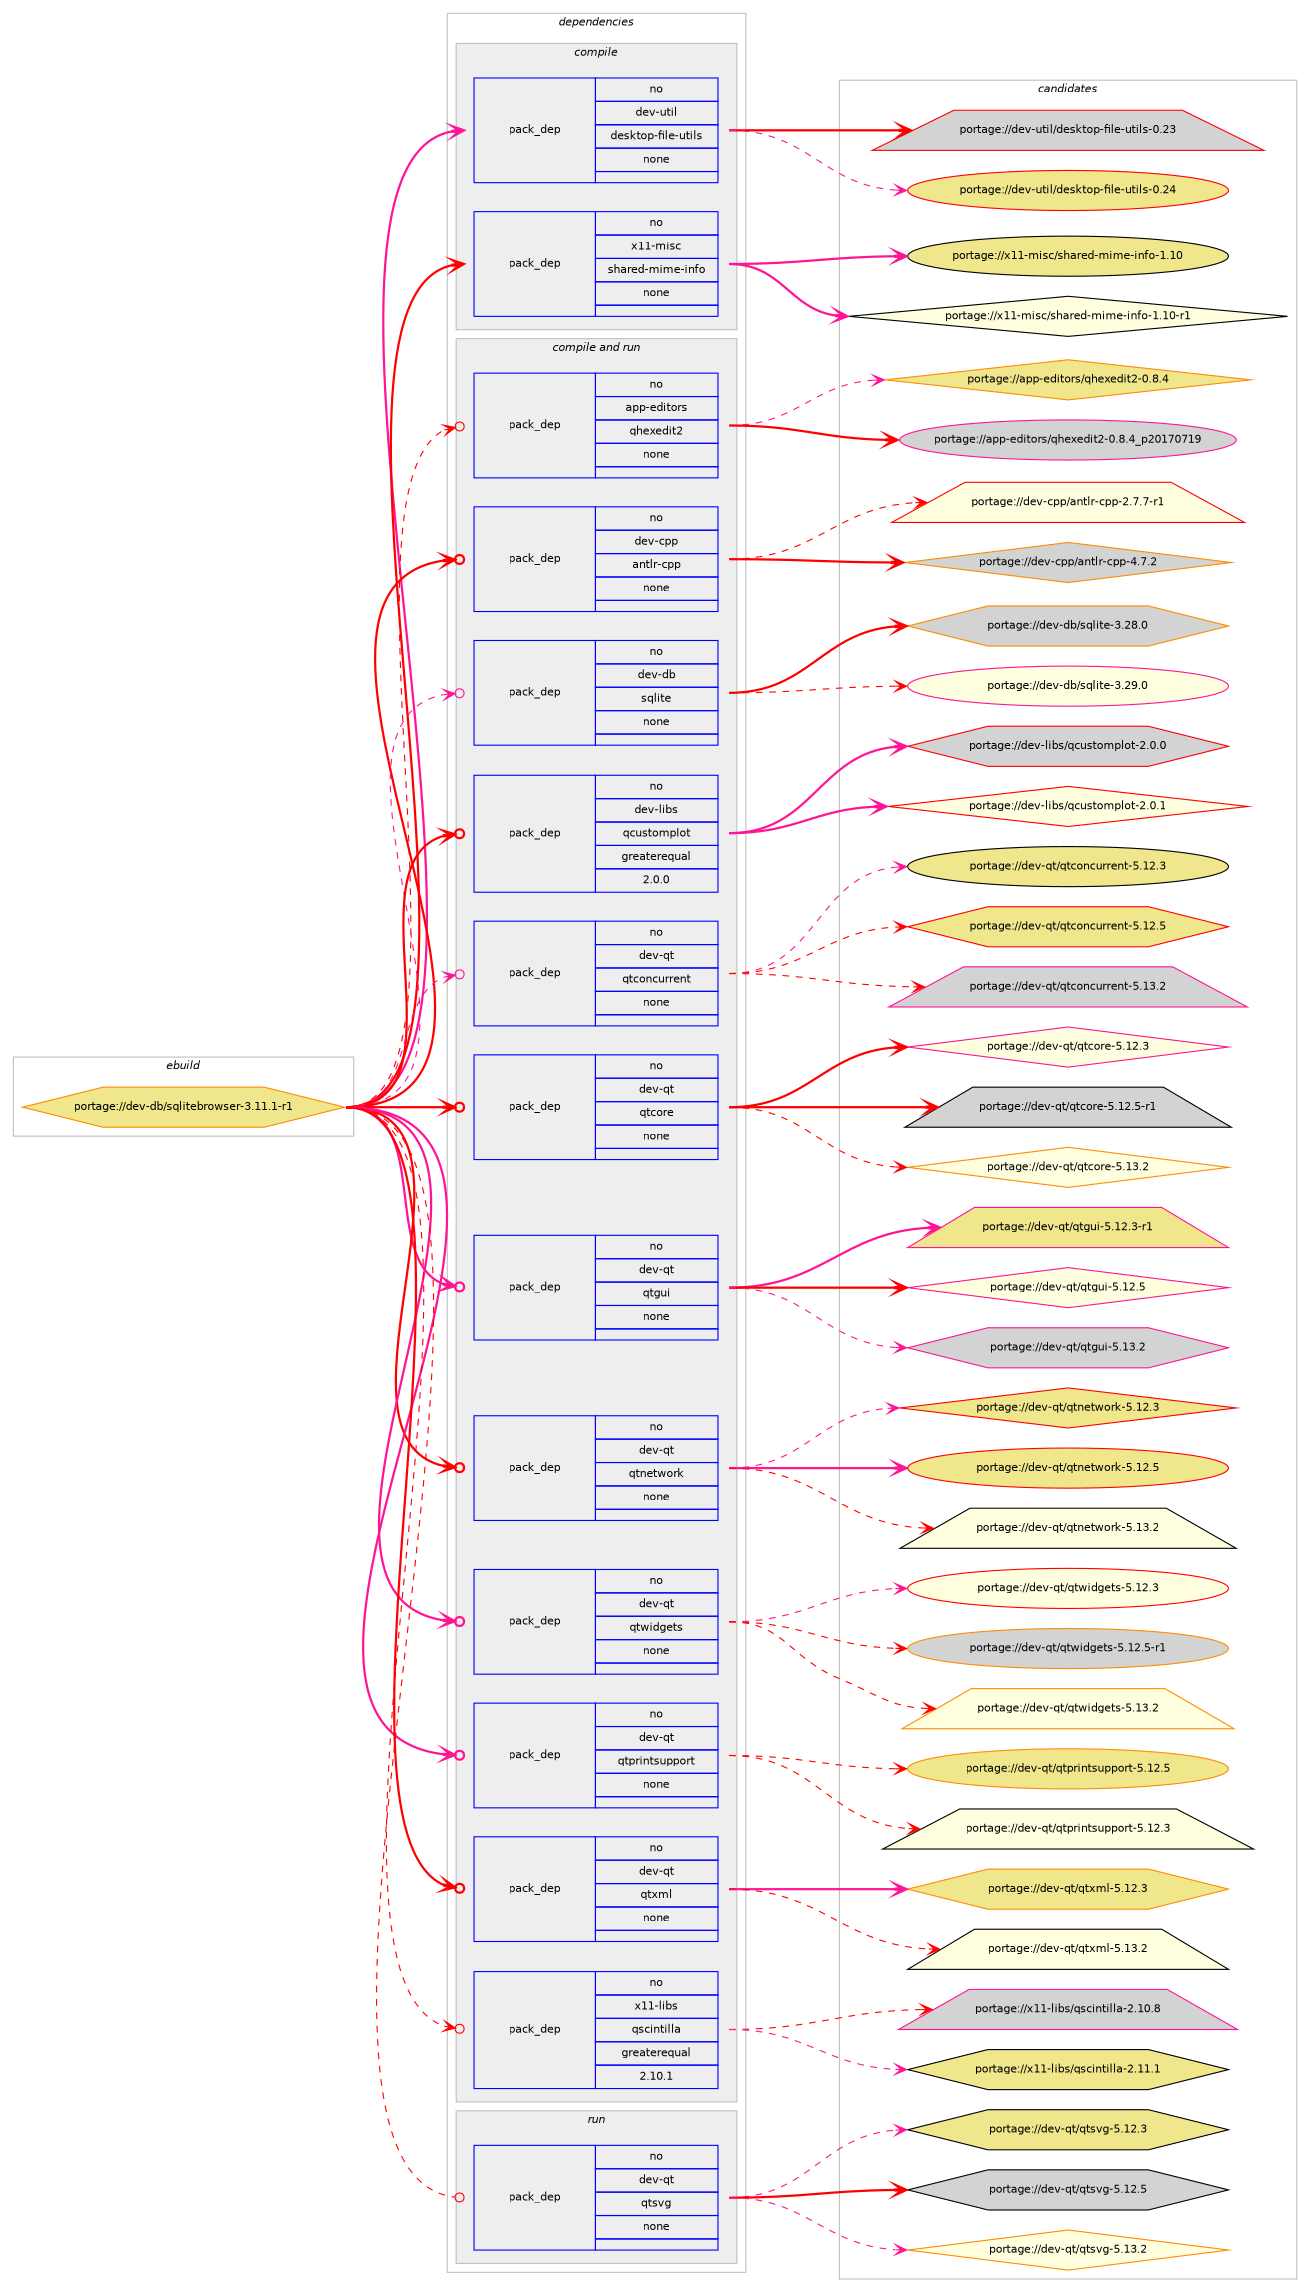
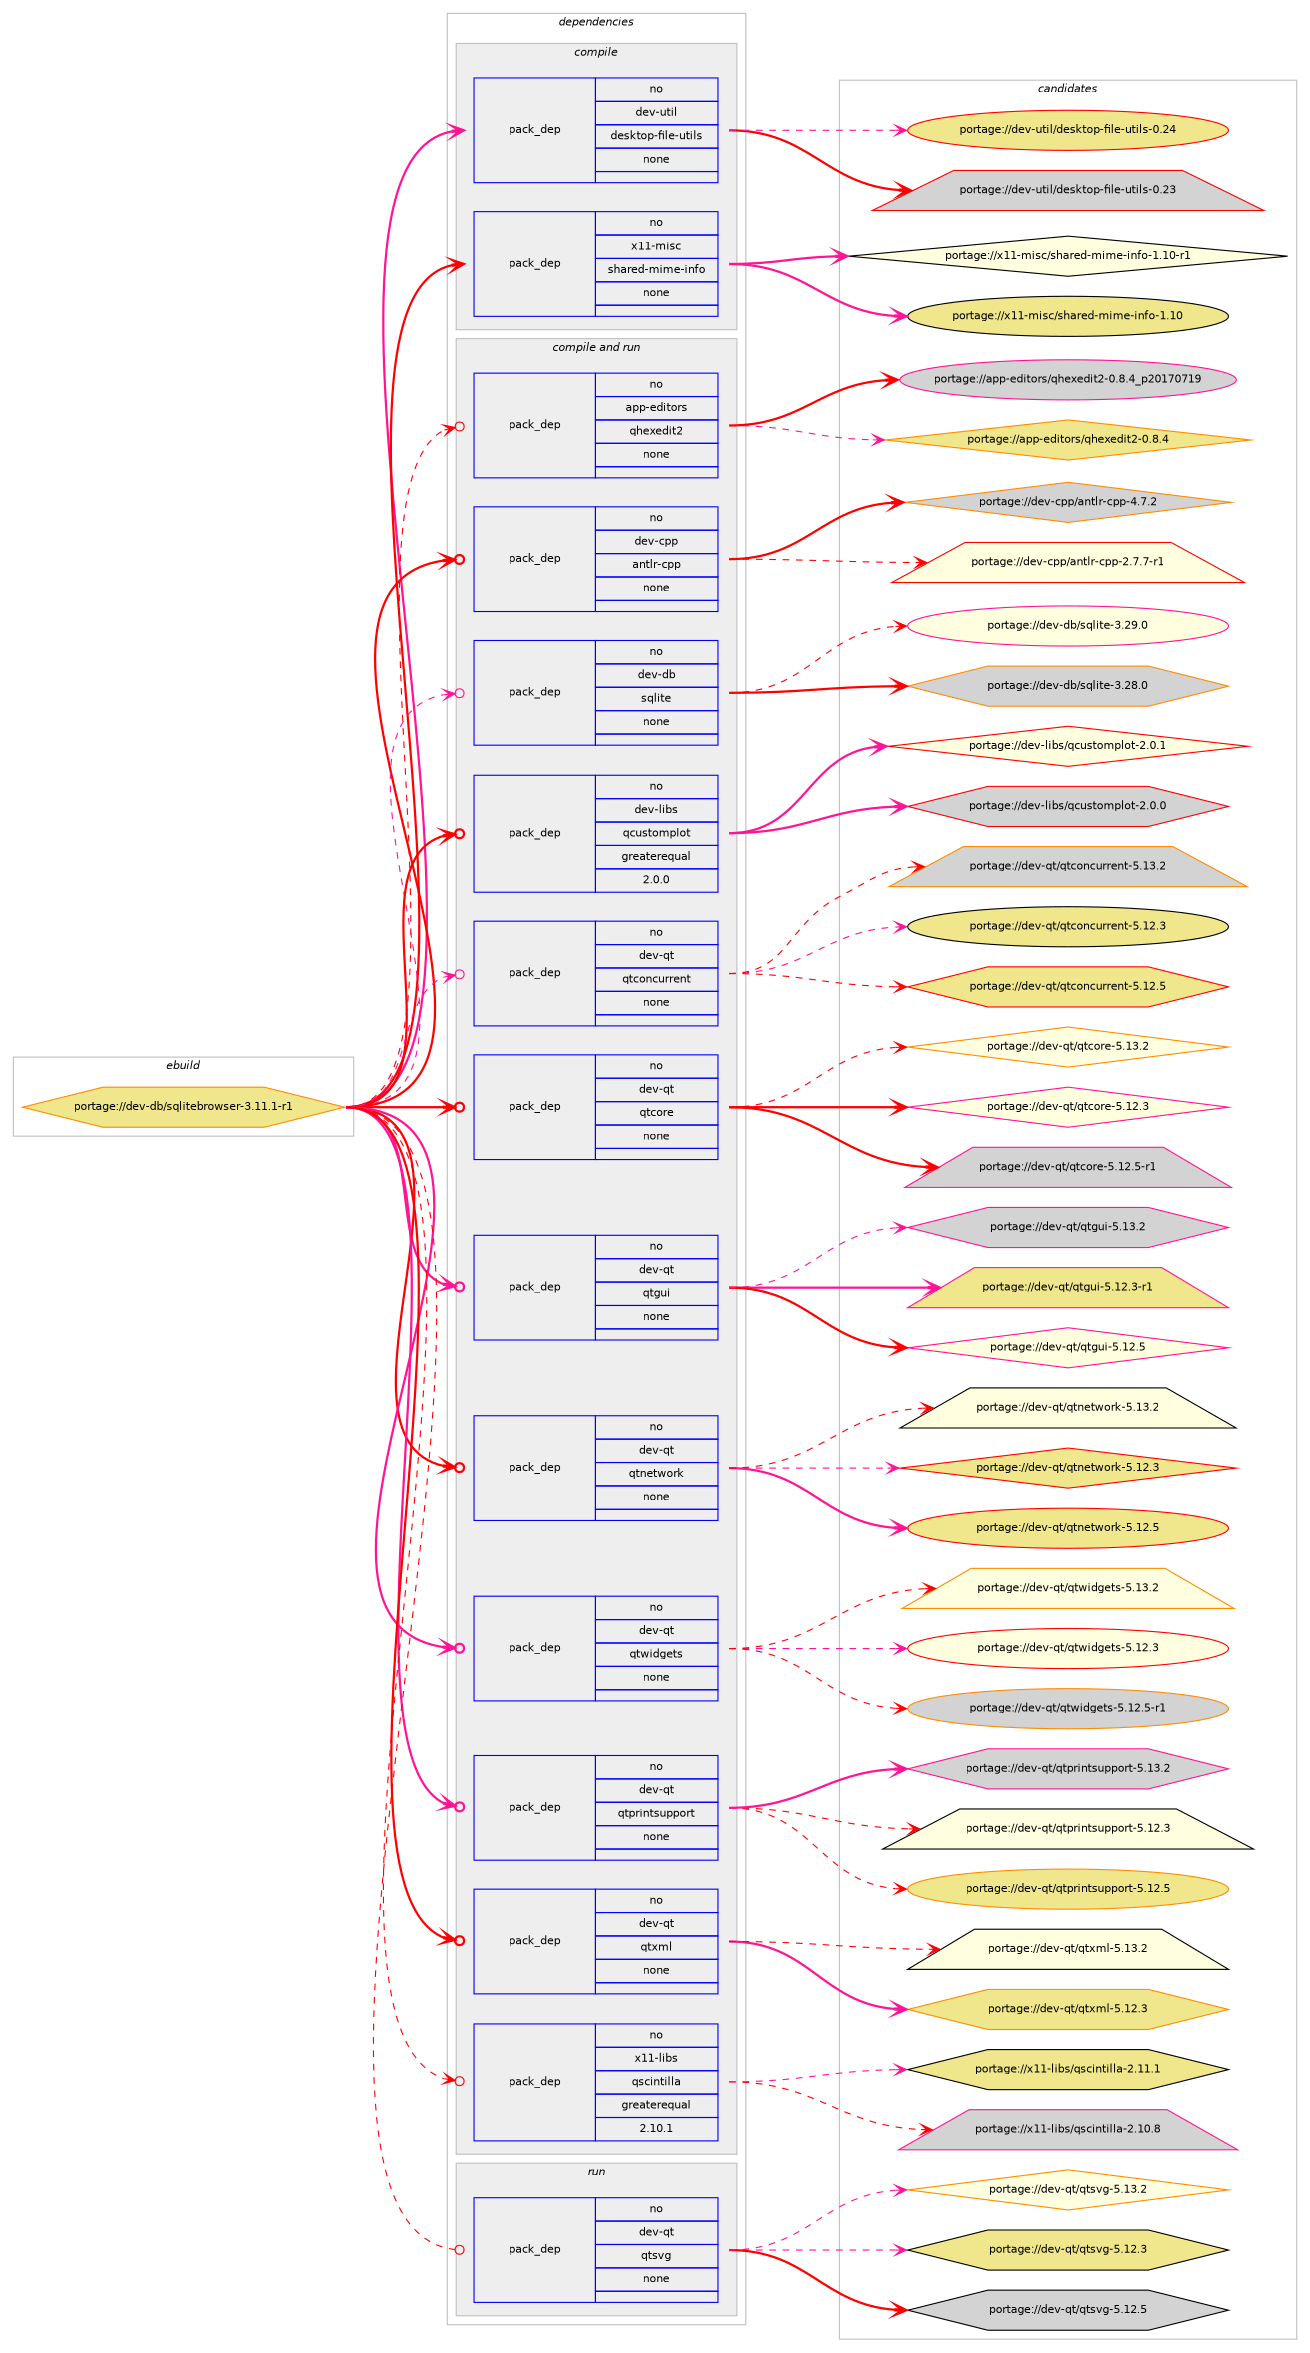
(1068, 987) -> (1068, 867)
(1068, 1107) -> (1068, 1167)
none -> (1068, 1769)
